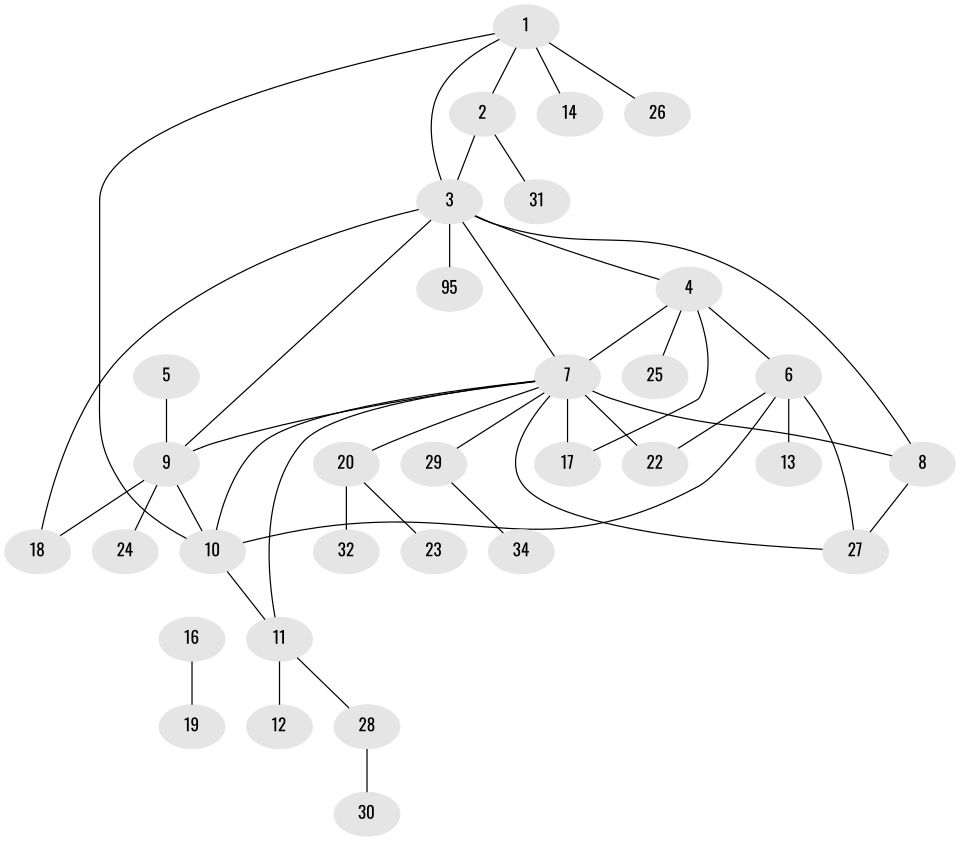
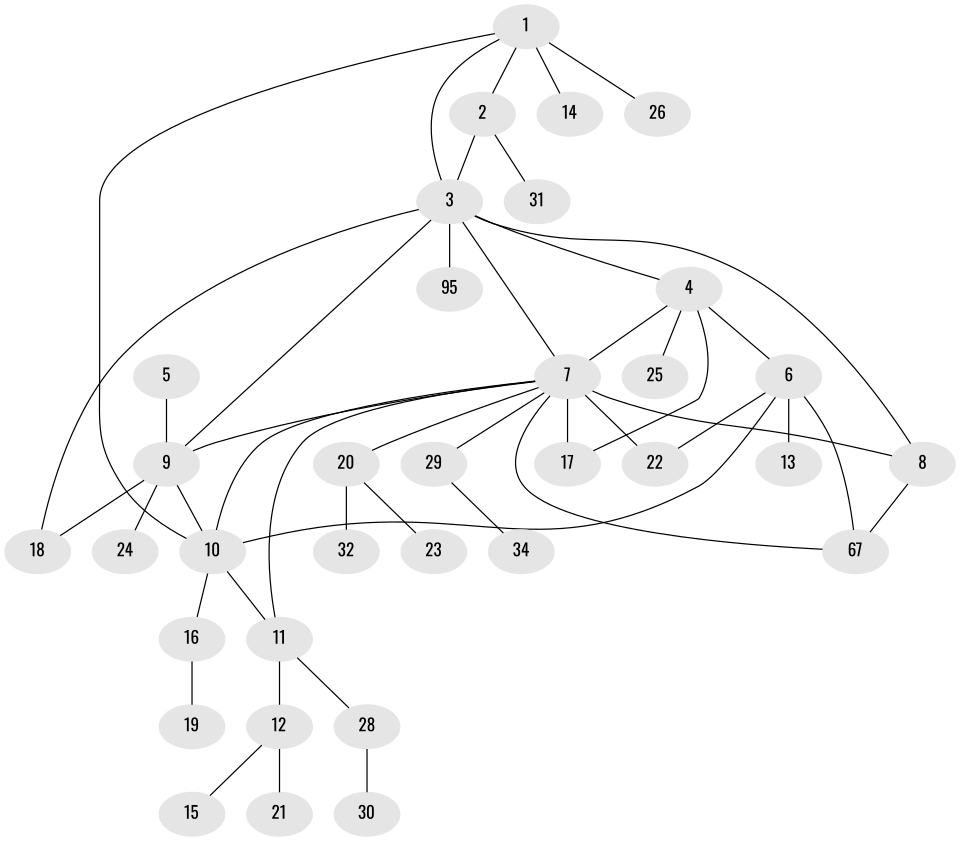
(856, 552) -> (856, 552)
none -> (202, 595)
none -> (192, 814)
none -> (280, 814)
